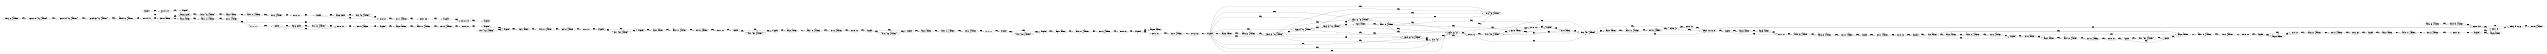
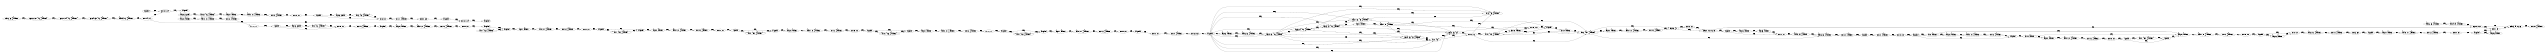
(165, 19) -> none
(1155, 30) -> none
(1650, 34) -> (1704, 38)
